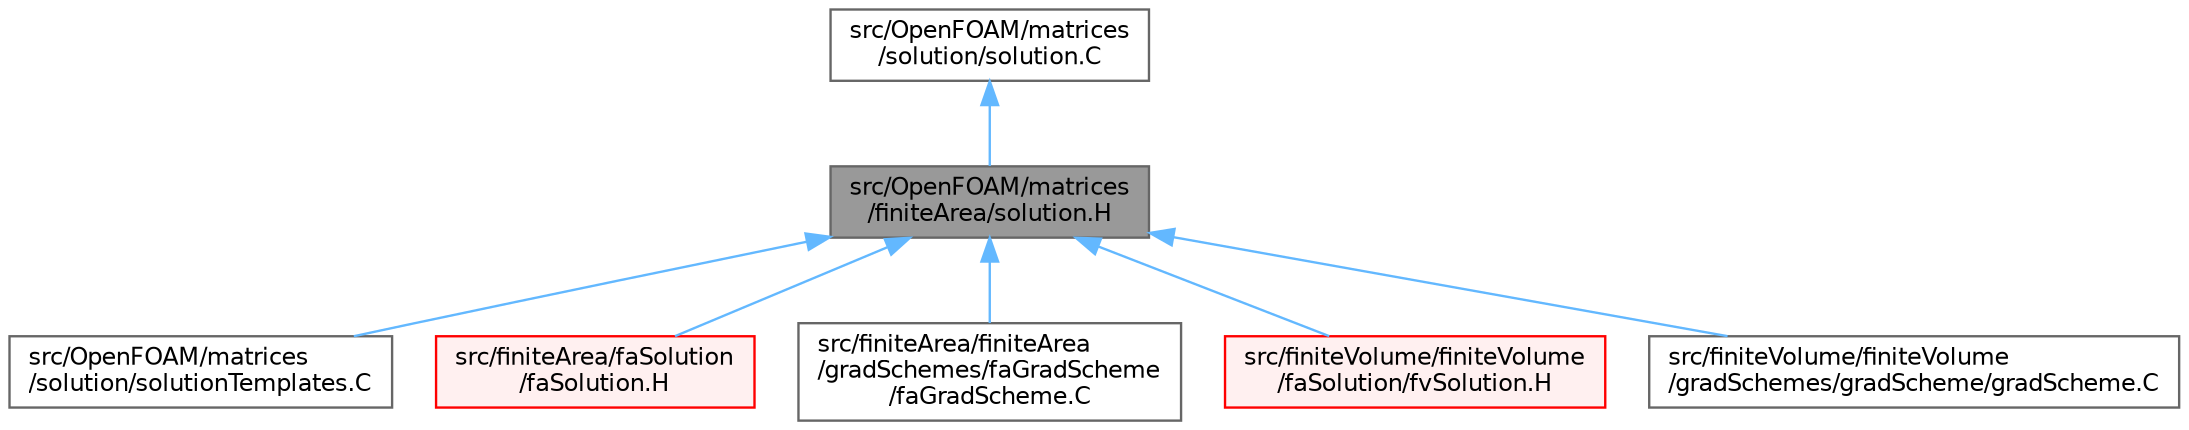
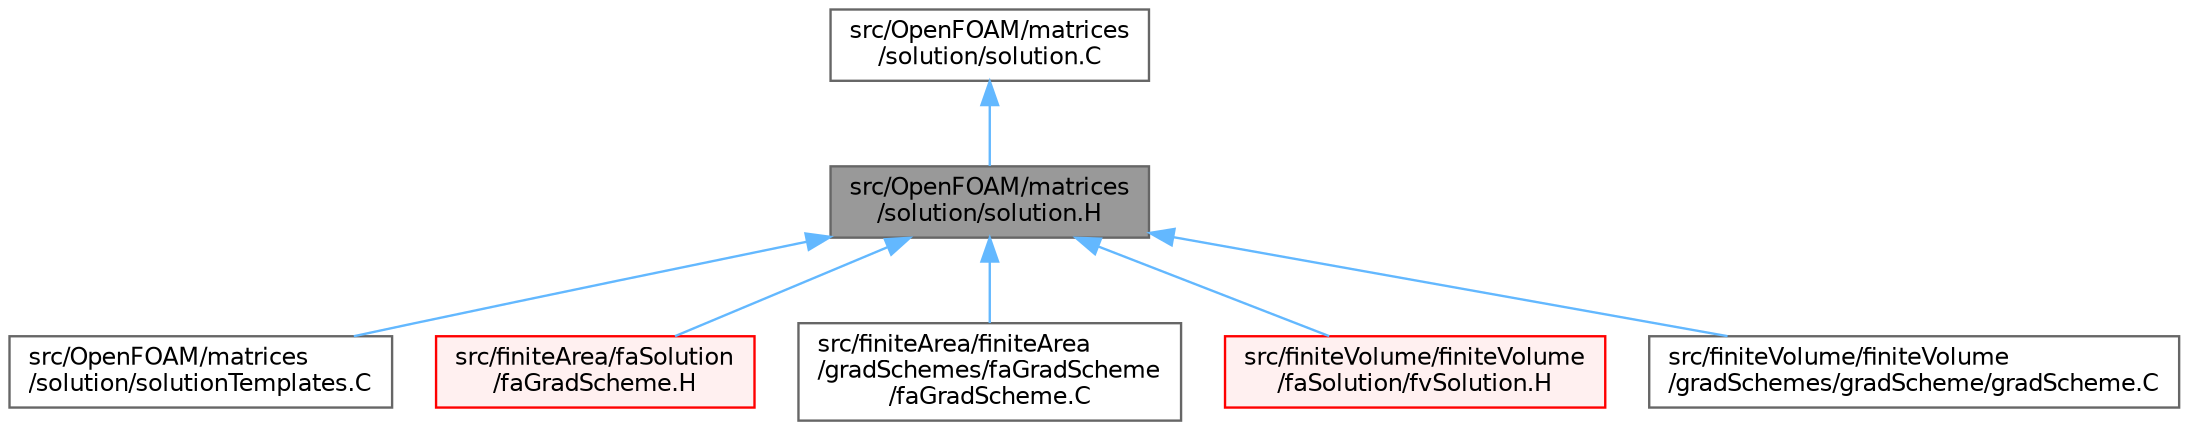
(990, 202) -> (990, 202)
(595, 372) -> (595, 372)
